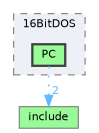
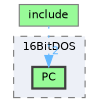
(49, 82) -> (49, 44)
